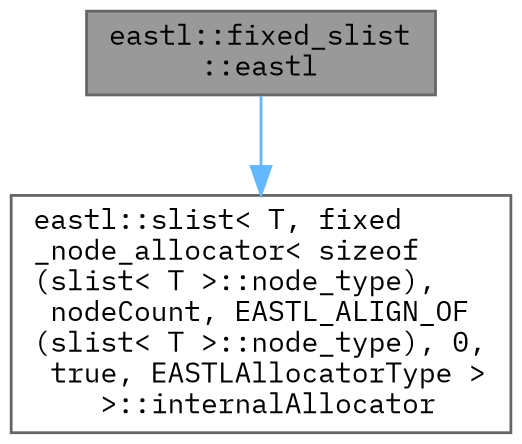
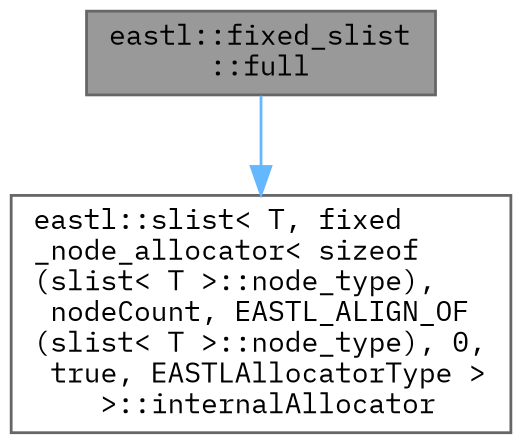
(261, 53) -> (261, 53)
